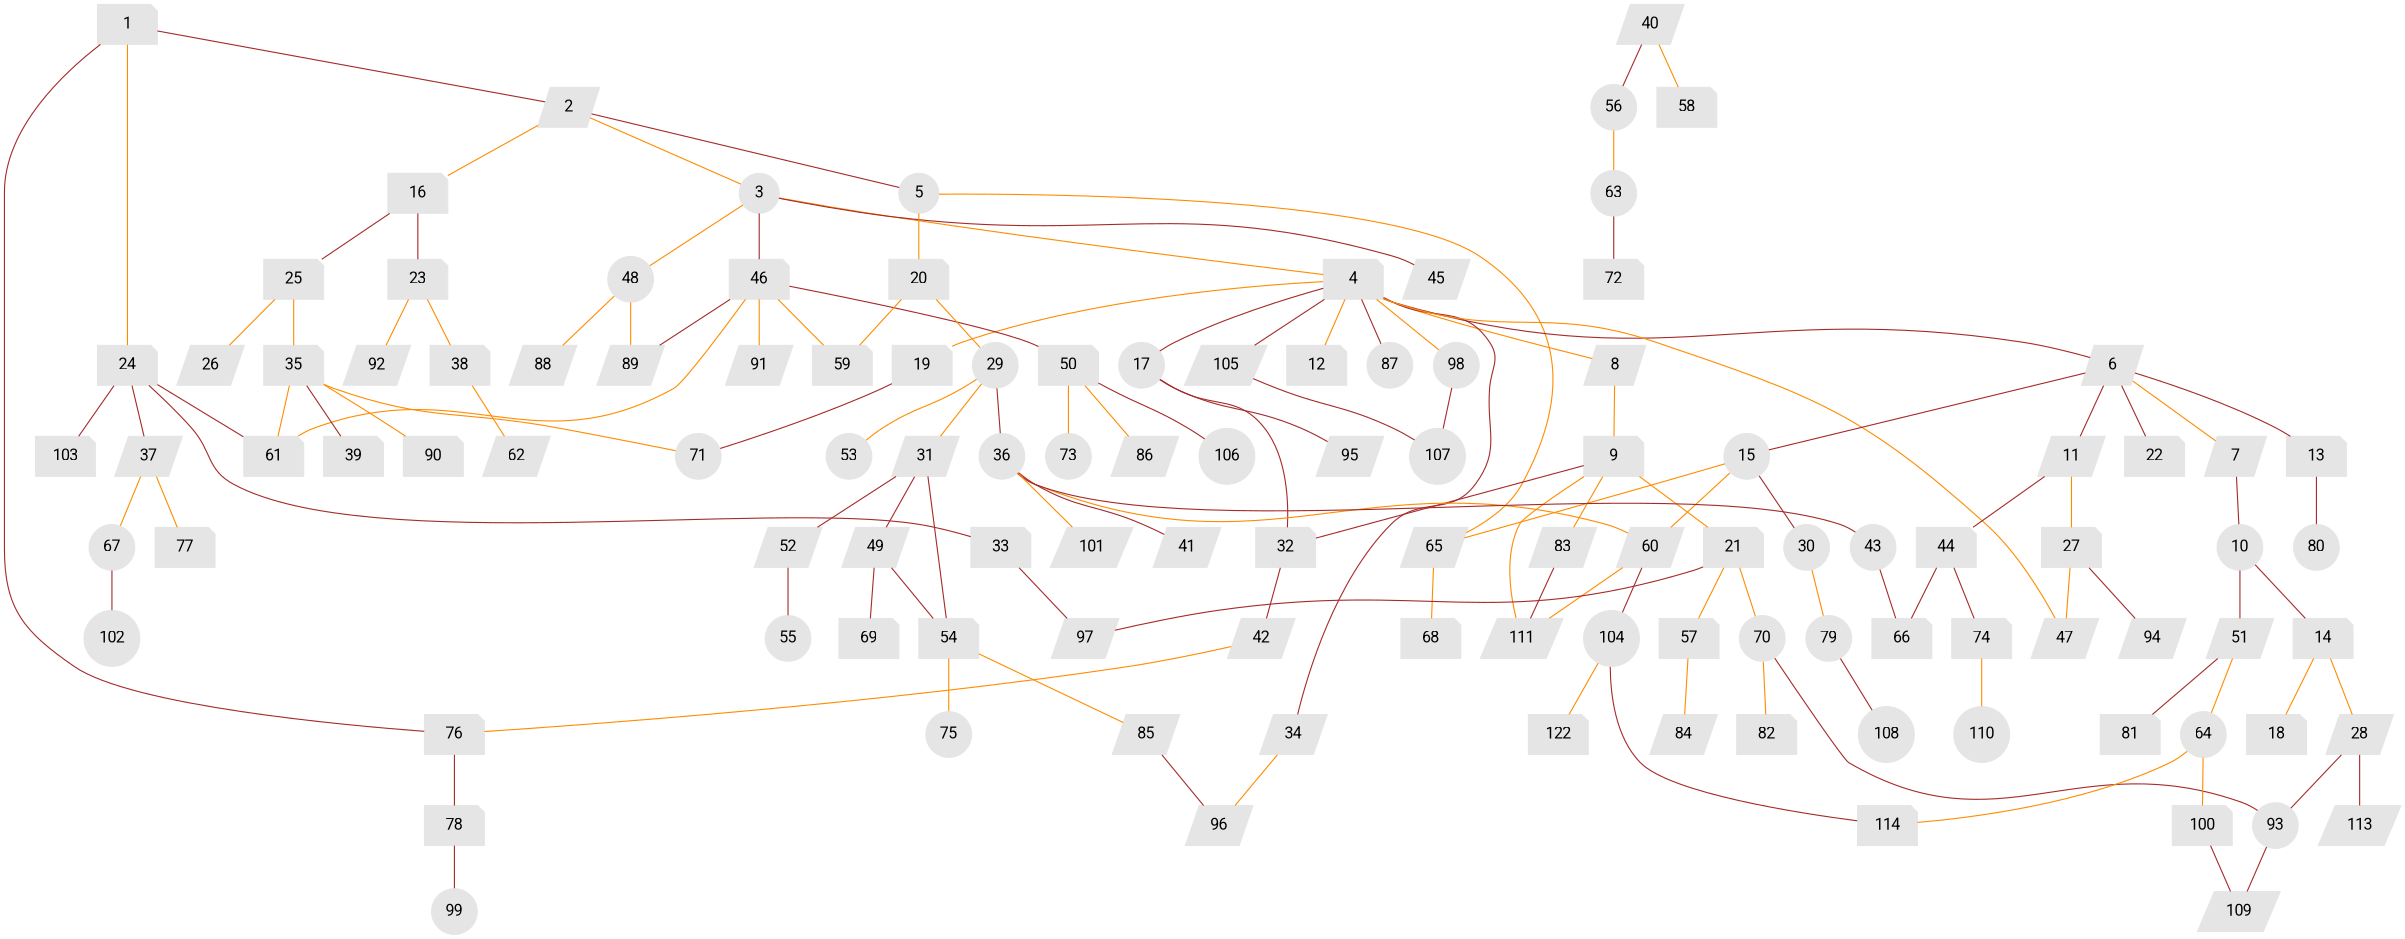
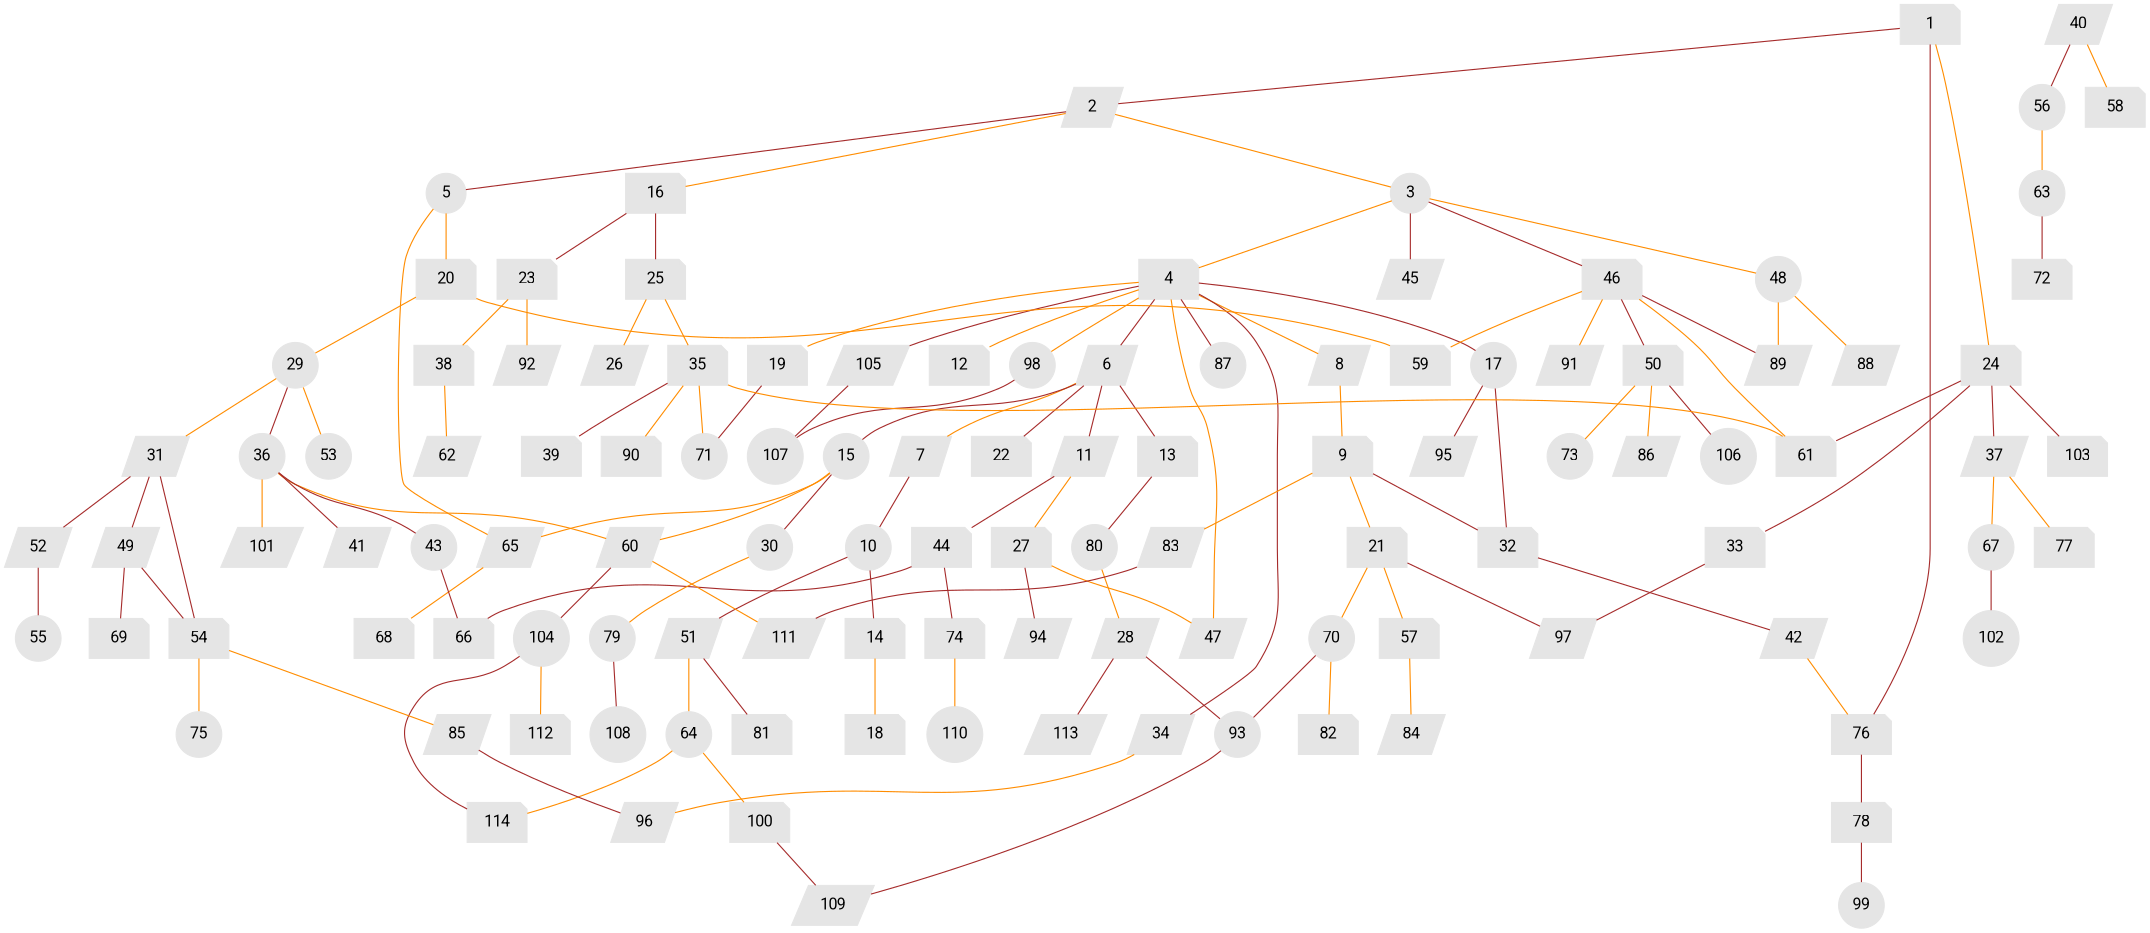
(1517, 531) -> none
(2341, 686) -> (1111, 596)
(1558, 735) -> (540, 735)
